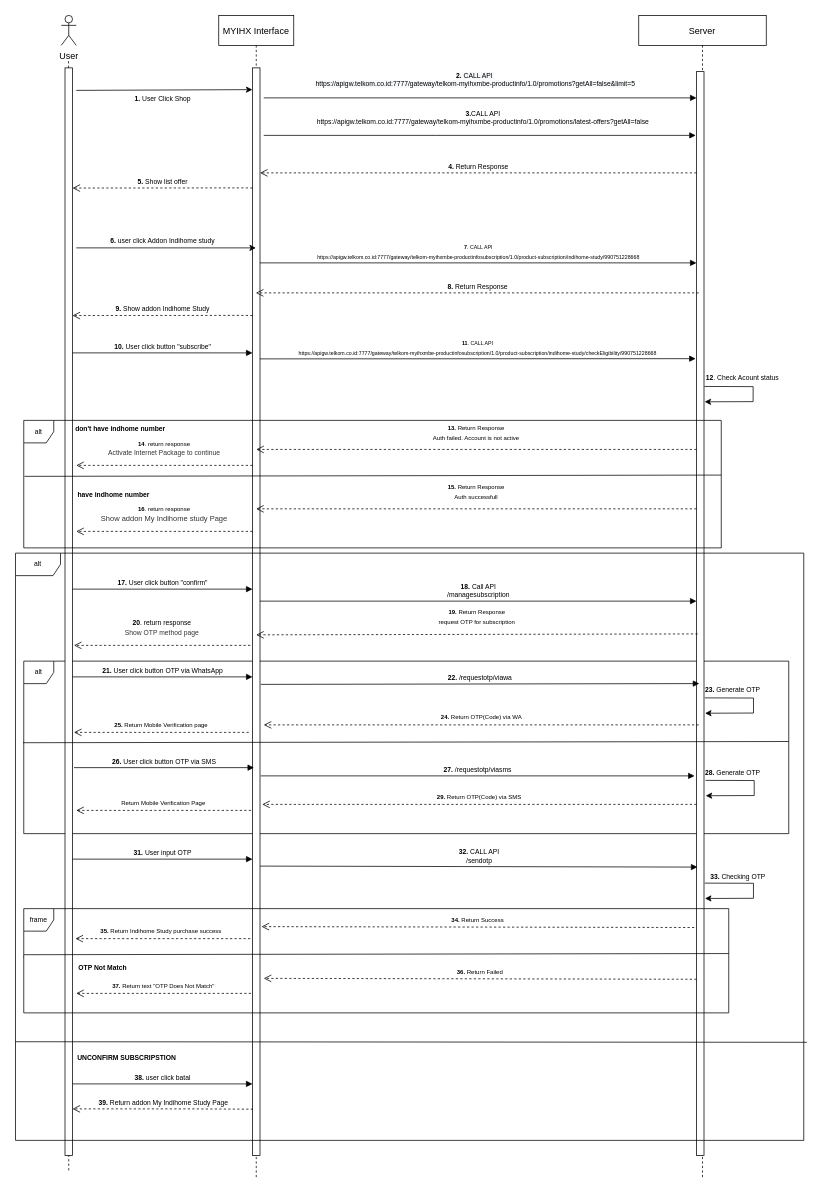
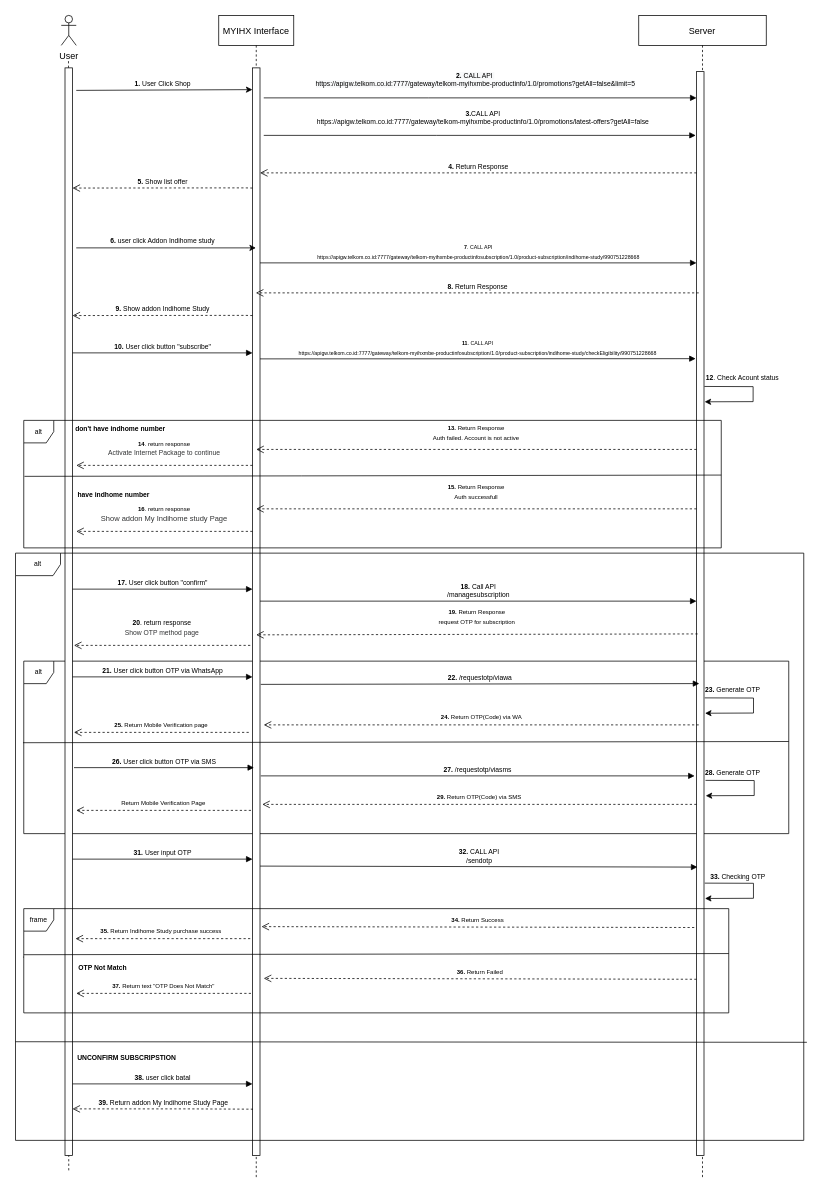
(162, 98) -> (162, 83)
